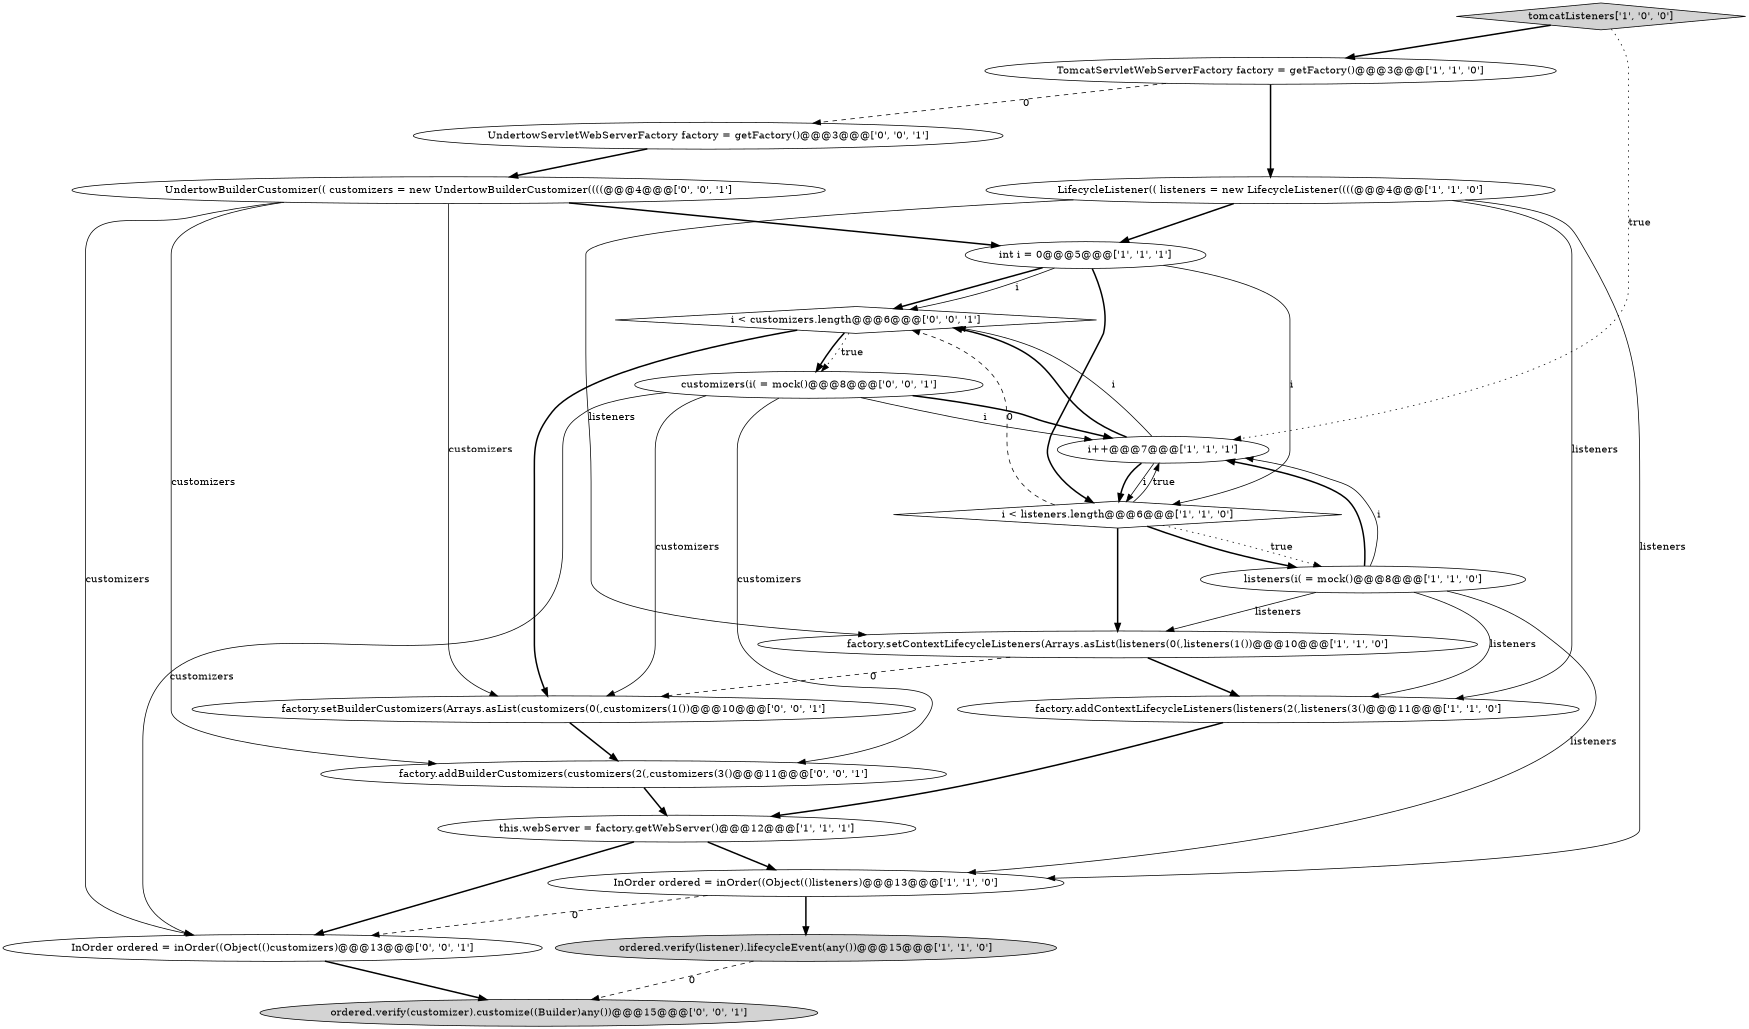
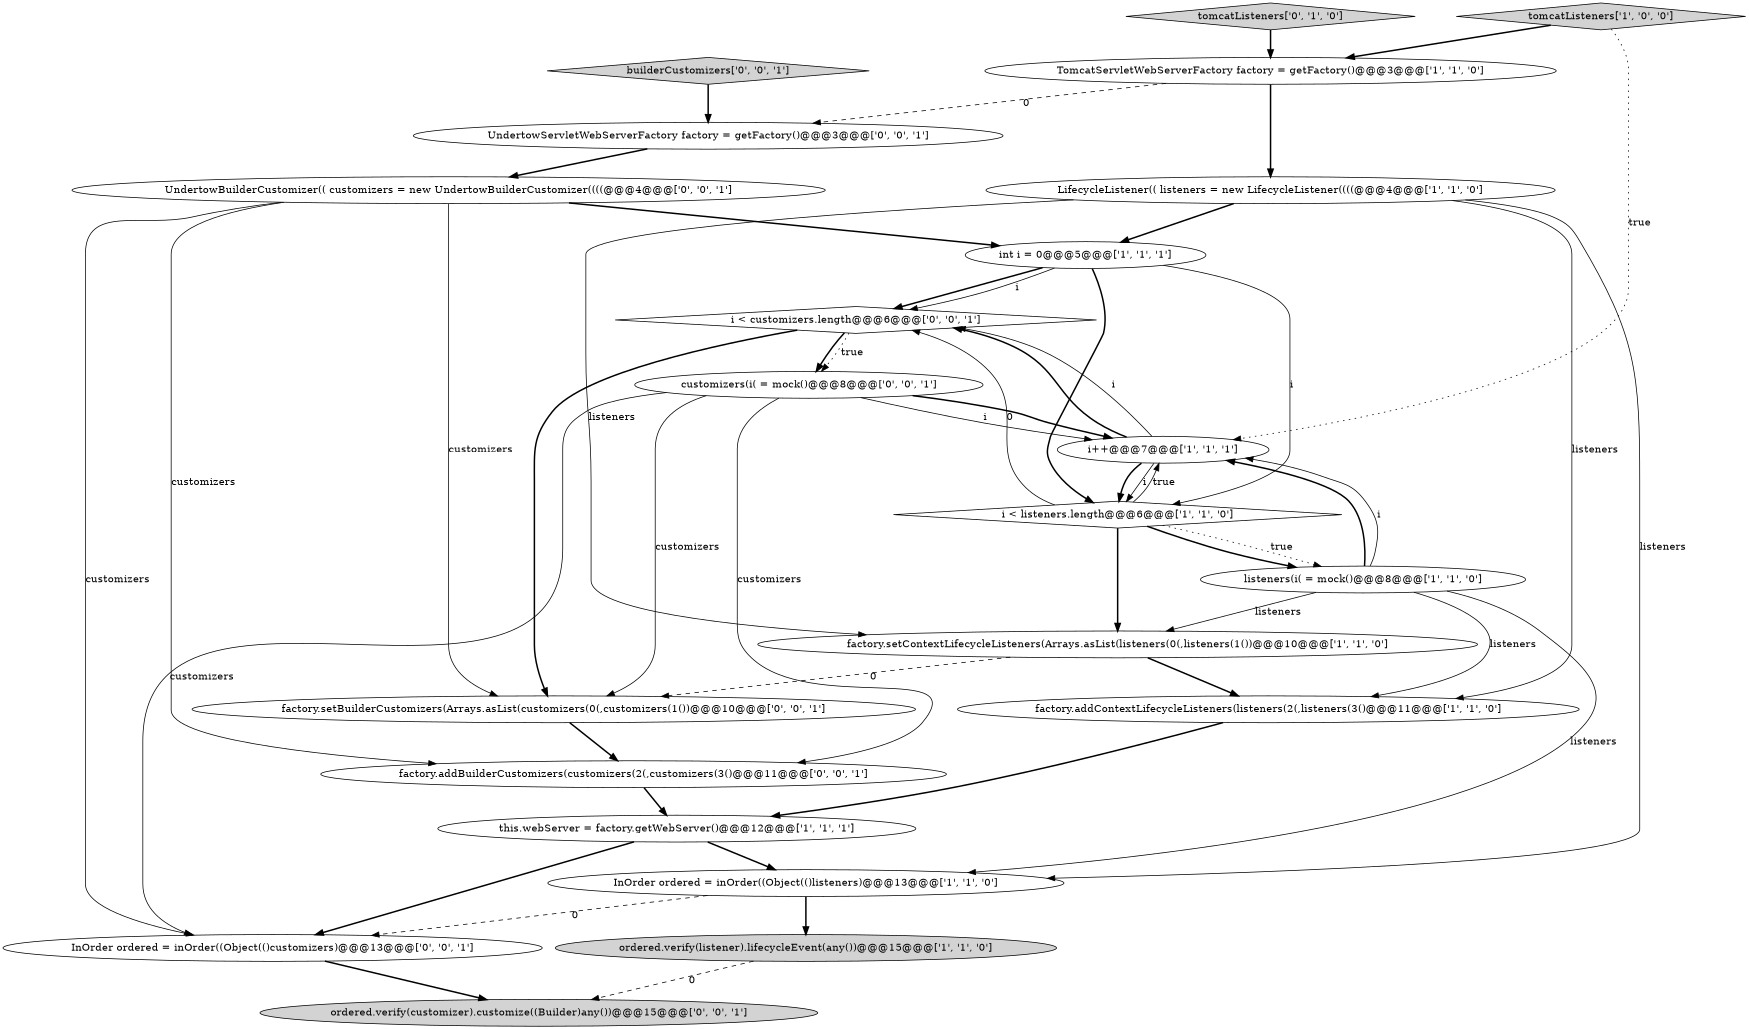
none -> (1271, 16)
none -> (708, 71)
(1005, 400) -> (1005, 400)
